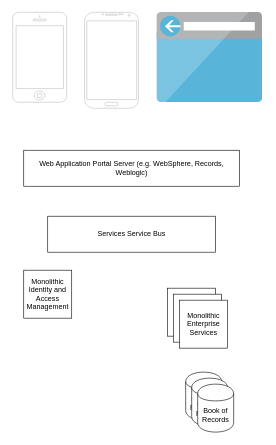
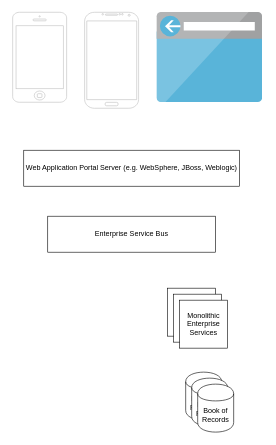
(132, 168) -> (132, 168)
(132, 234) -> (132, 234)
(48, 294) -> none
